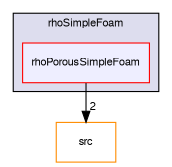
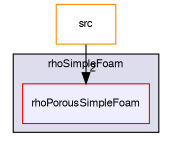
(86, 99) -> (86, 61)
